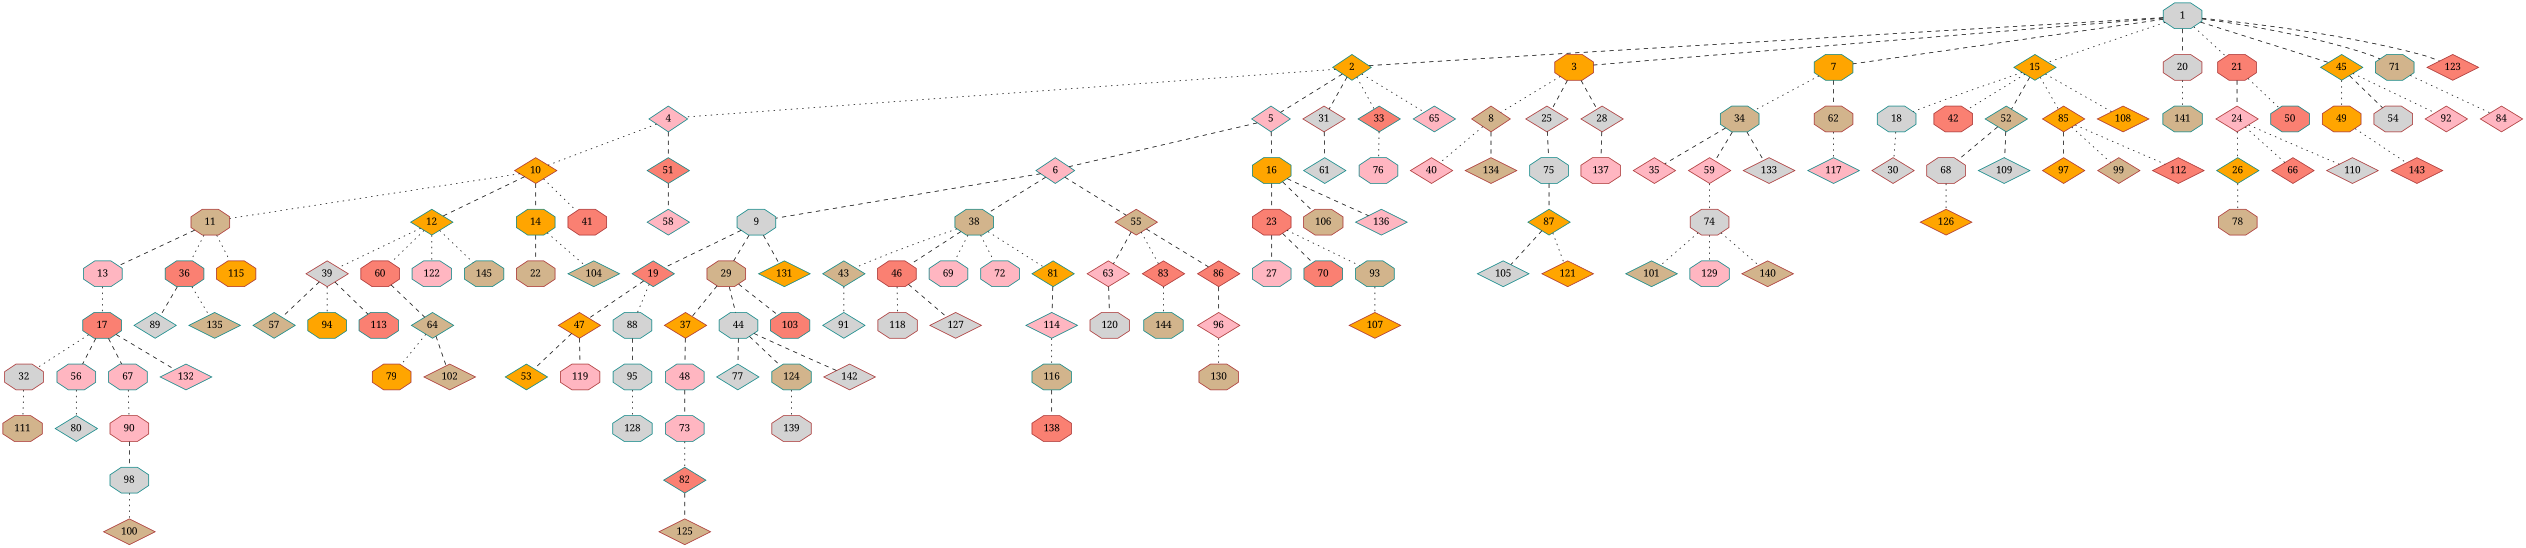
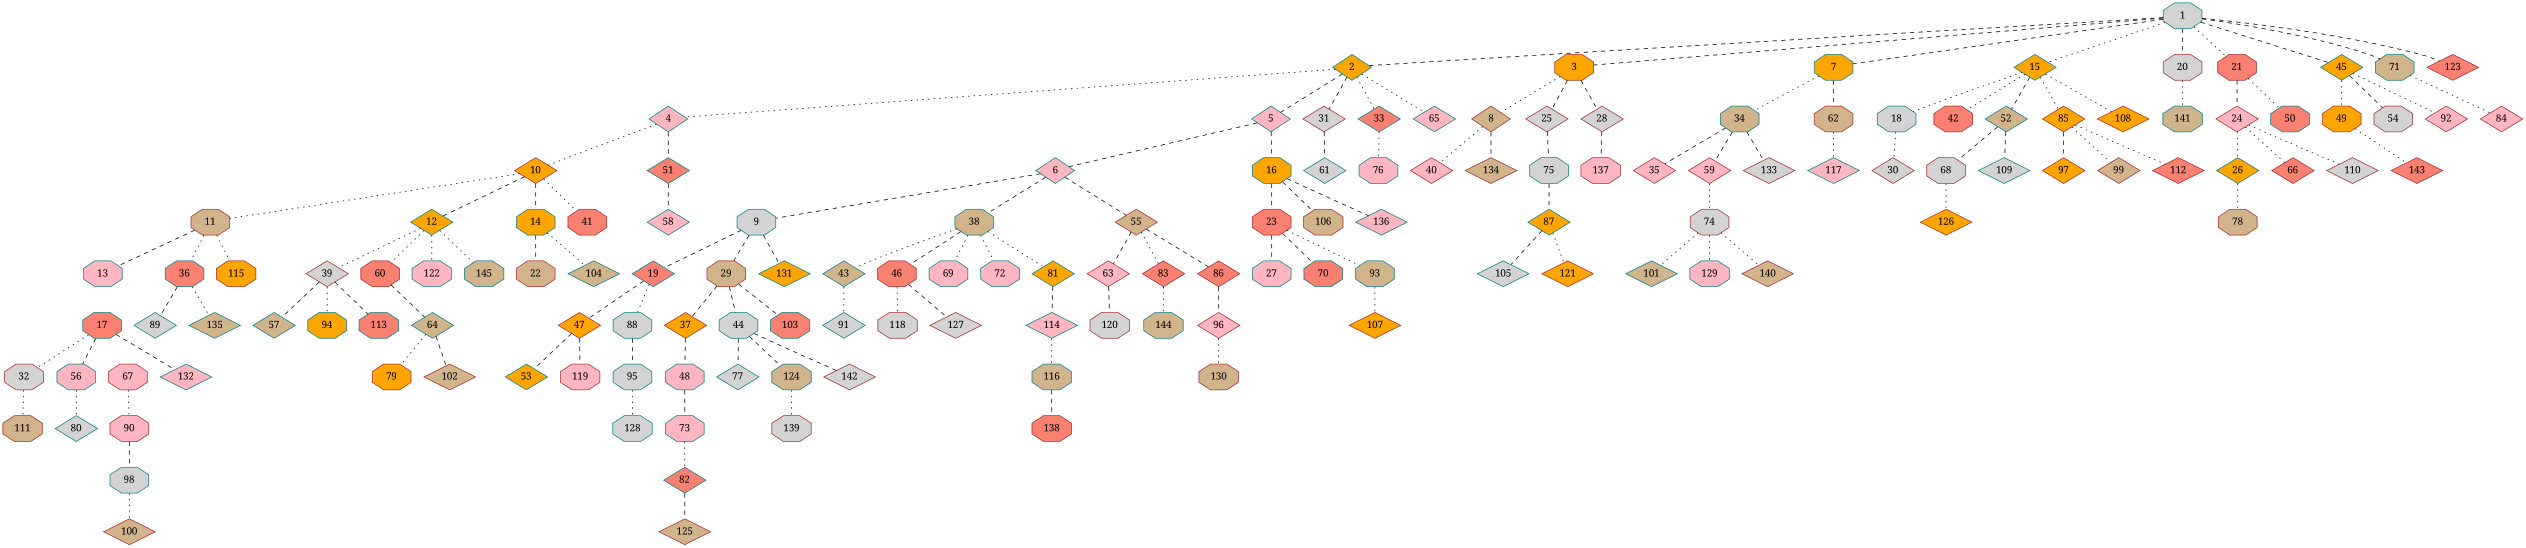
(102, 300) -> none
(115, 351) -> none
(128, 377) -> (128, 377)
